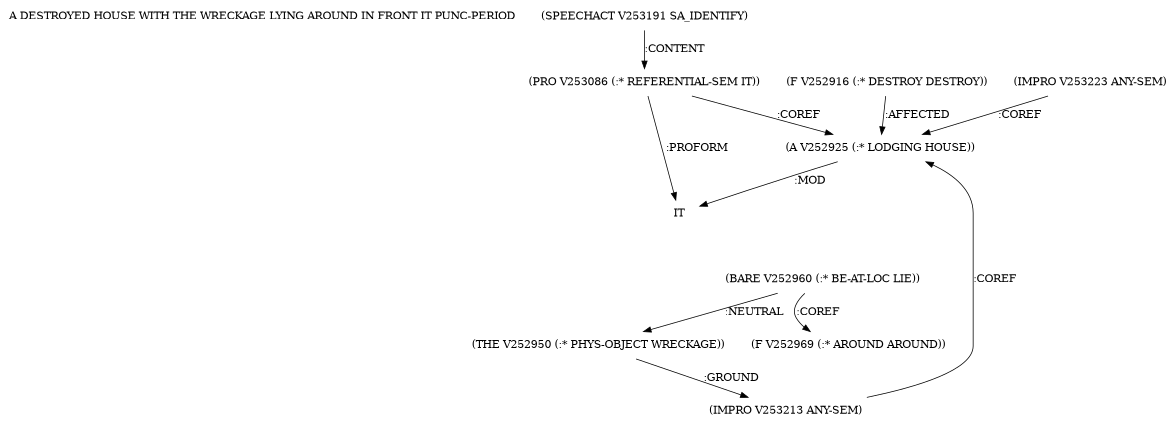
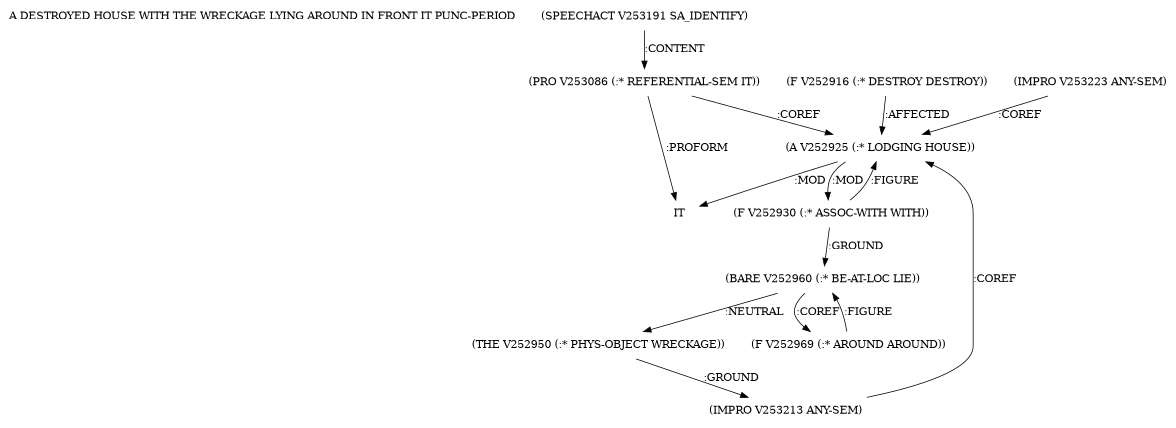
none -> (831, 214)
none -> (843, 315)
